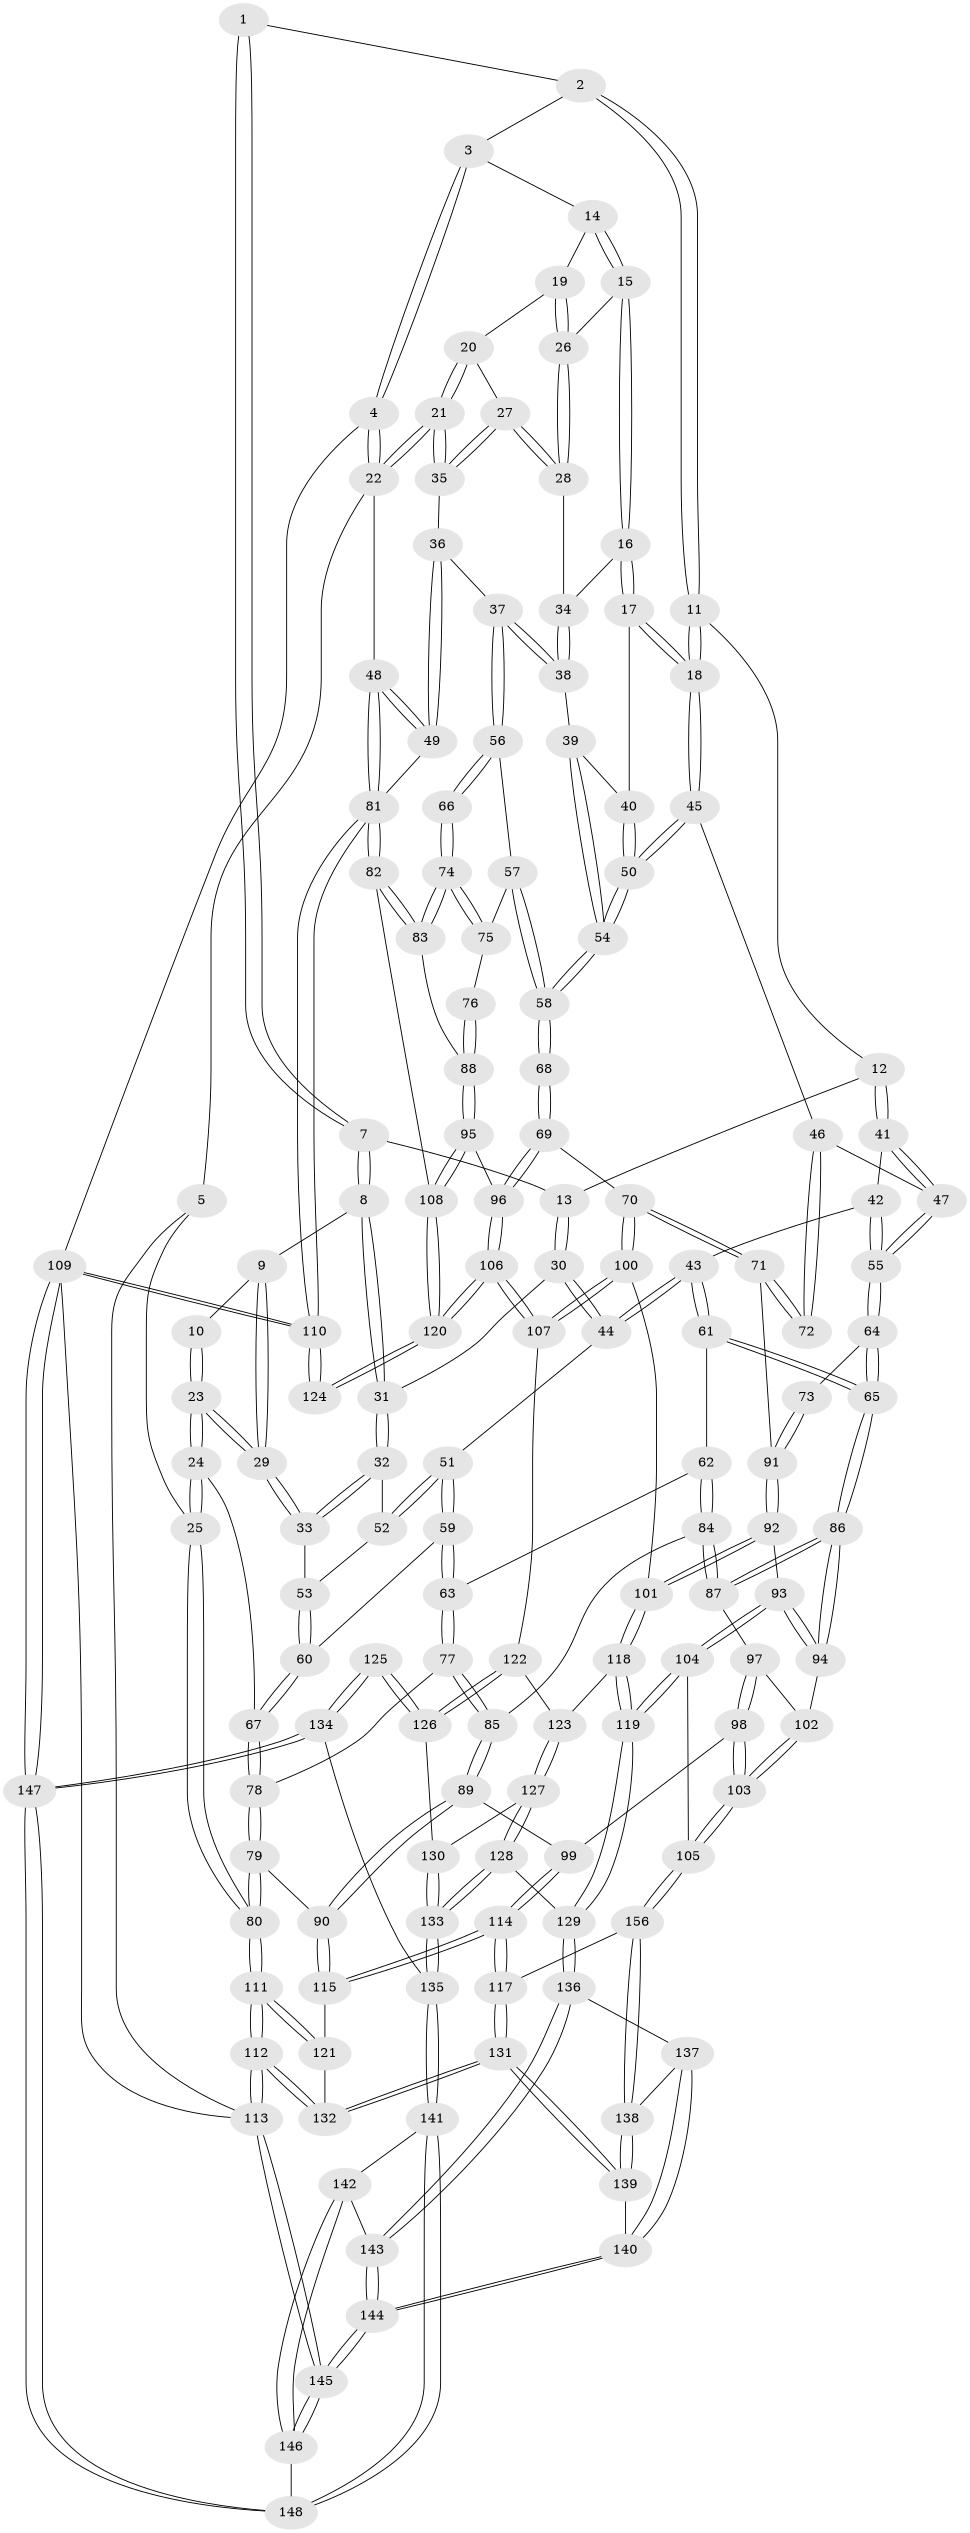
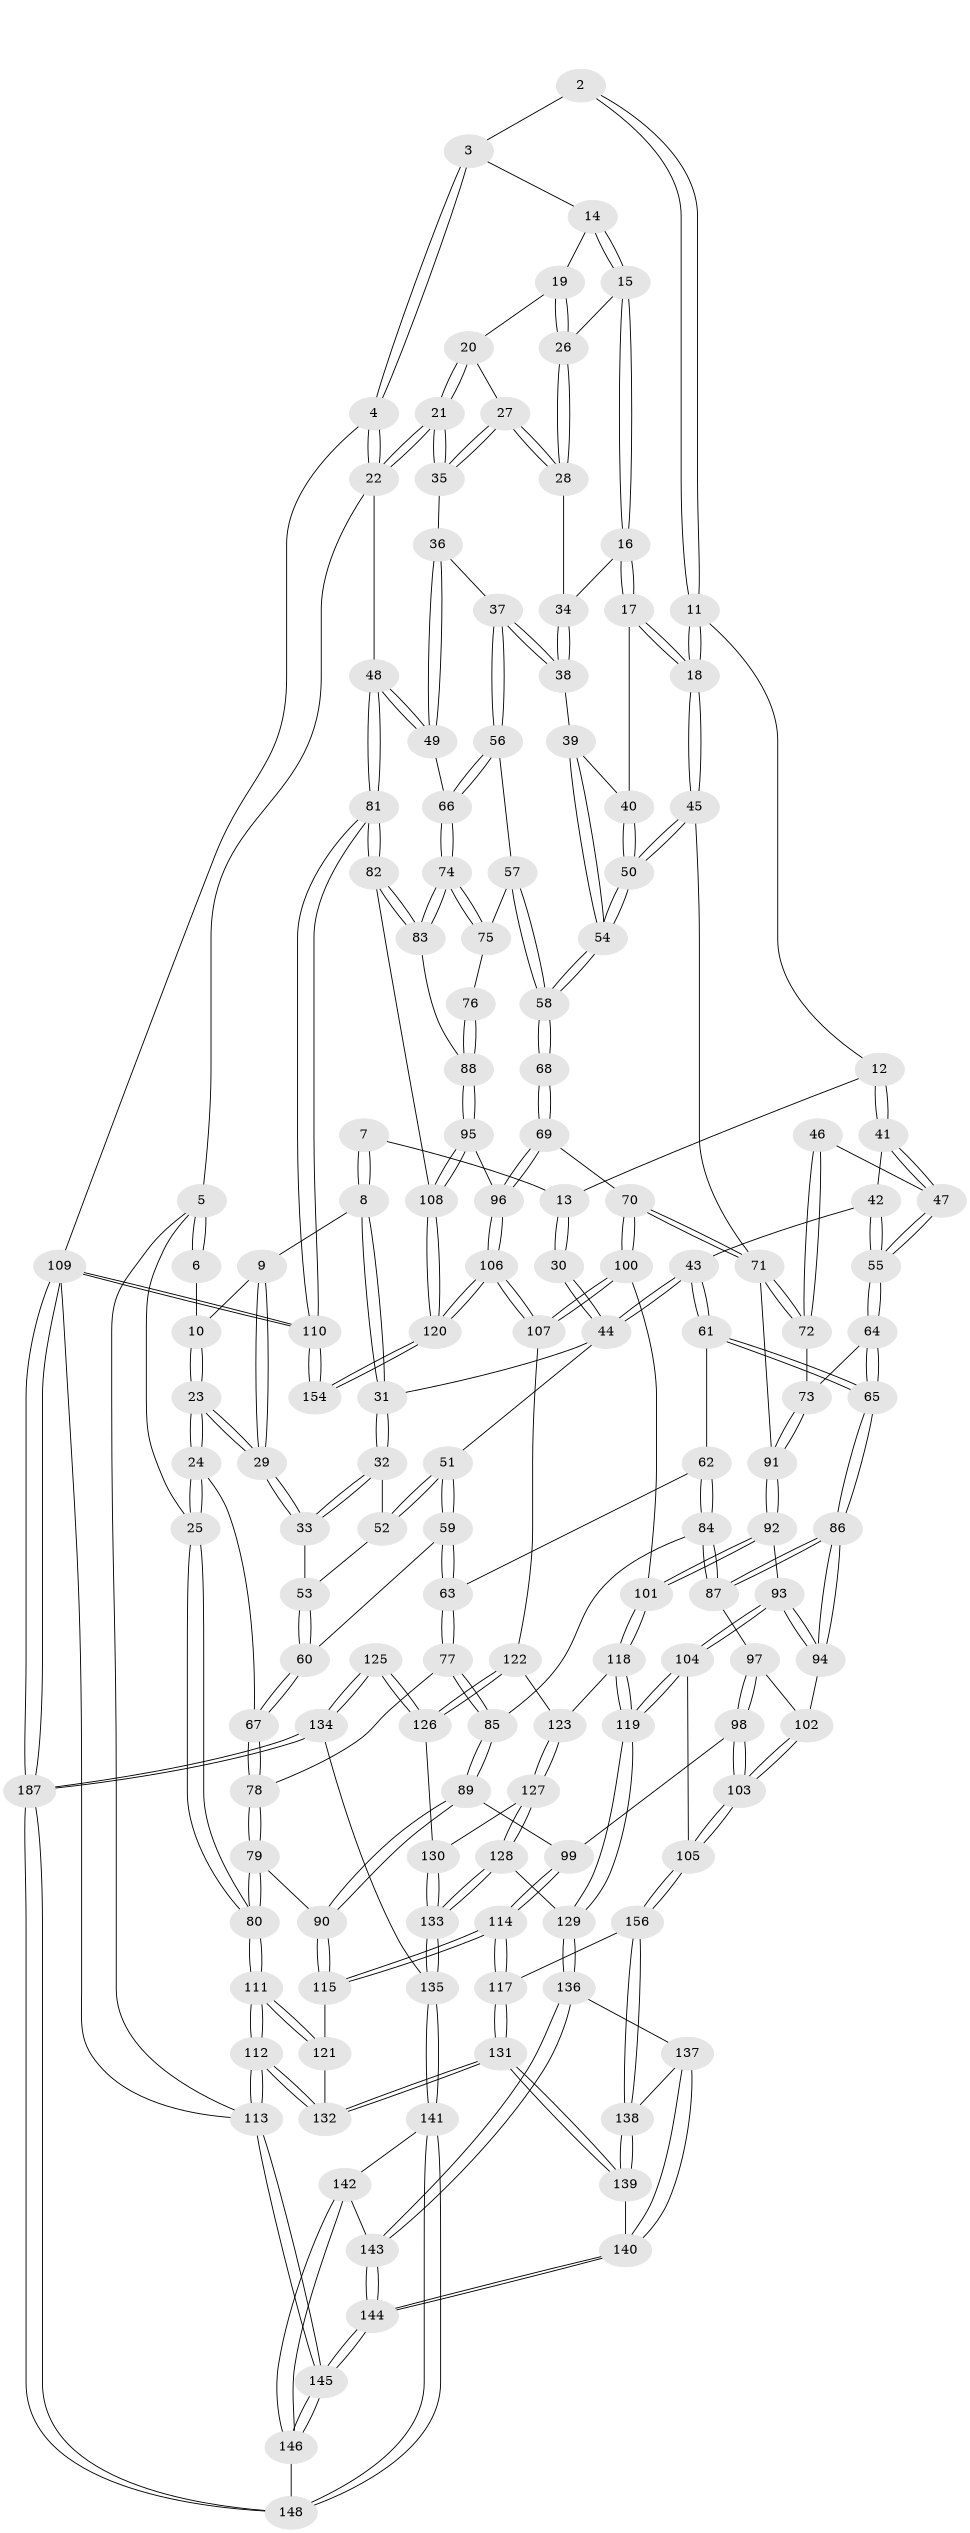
(244, 20) -> none
(403, 774) -> (440, 774)
(756, 971) -> (699, 1044)
none -> (196, 1266)
(479, 1341) -> (498, 1371)
none -> (807, 1359)
(315, 1398) -> (315, 1398)
(30, 1791) -> (30, 1791)
